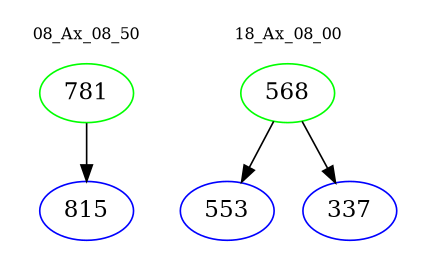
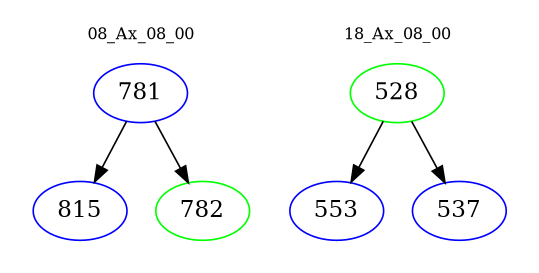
(87, 35) -> (141, 35)
(87, 93) -> (141, 93)
(288, 93) -> (397, 93)
none -> (203, 211)
(350, 211) -> (459, 211)
